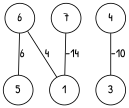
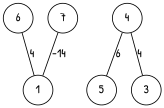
(19, 54) -> (114, 54)
(118, 54) -> (140, 54)
